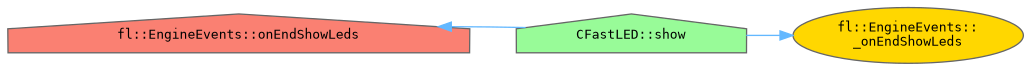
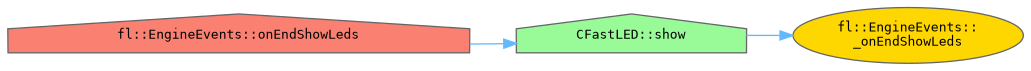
(488, 27) -> (487, 44)
